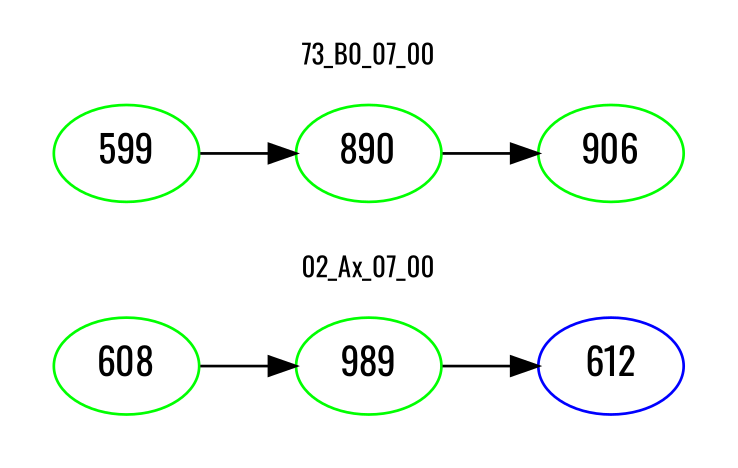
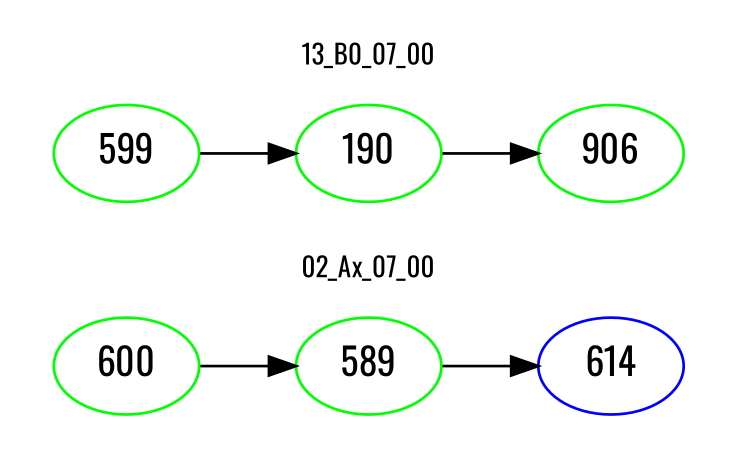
(369, 58) -> (369, 58)
(369, 153) -> (369, 153)
(127, 366) -> (127, 366)
(369, 366) -> (369, 366)
(611, 366) -> (611, 366)
